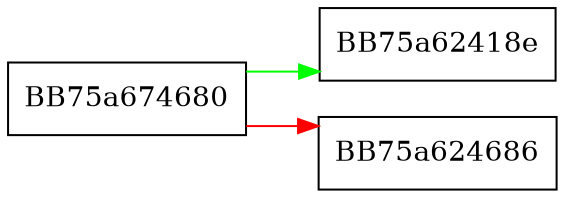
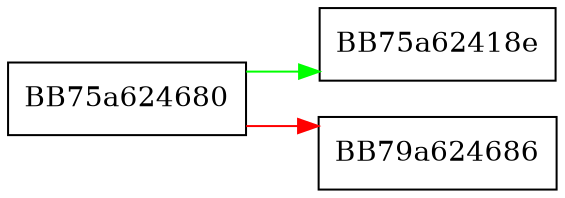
(127, 99) -> (127, 99)
(438, 153) -> (438, 153)
